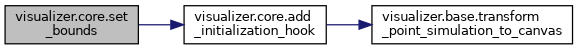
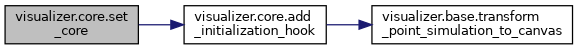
(72, 25) -> (72, 25)
